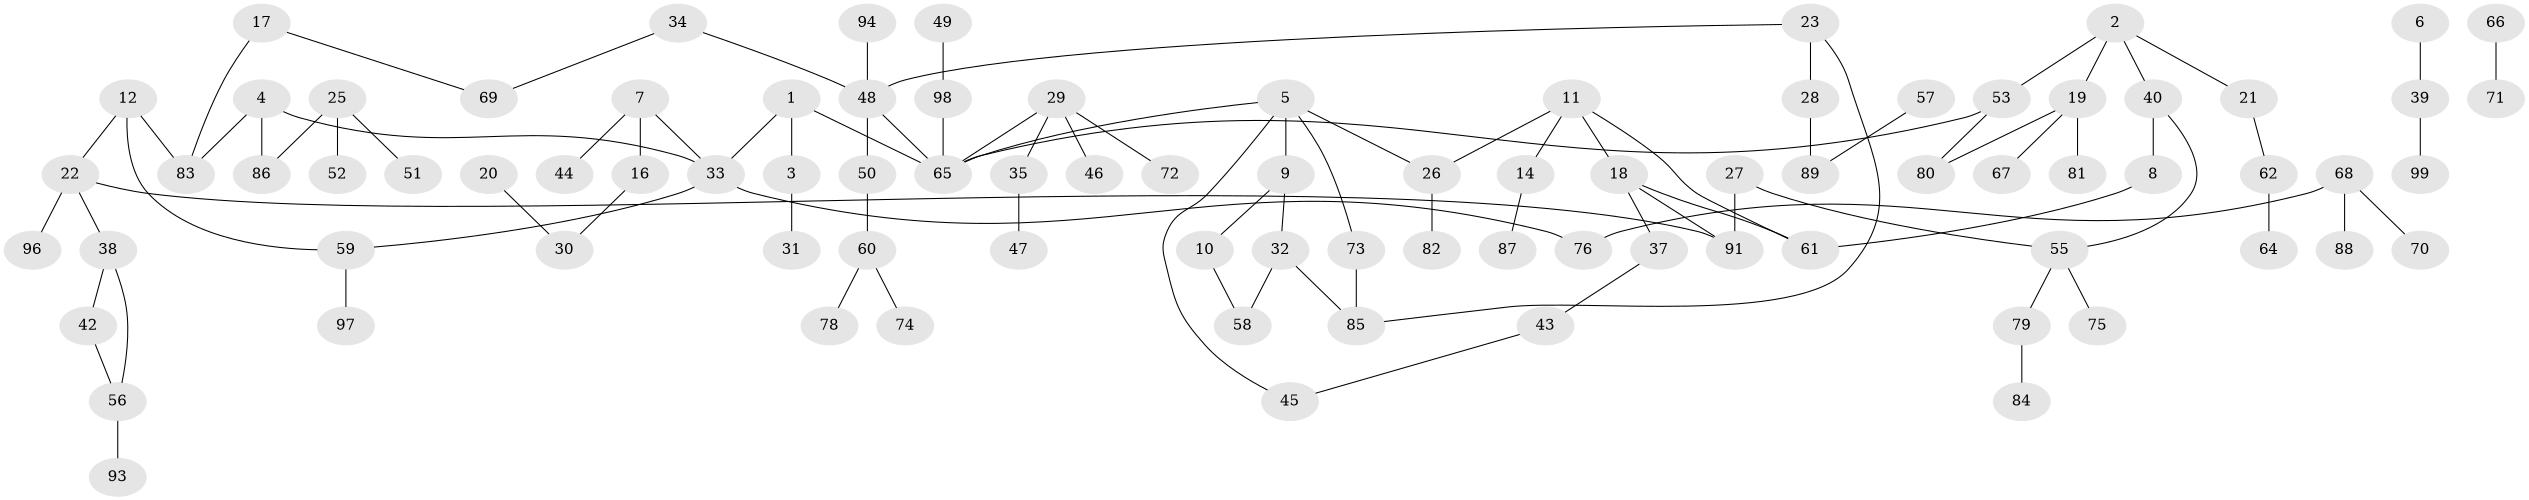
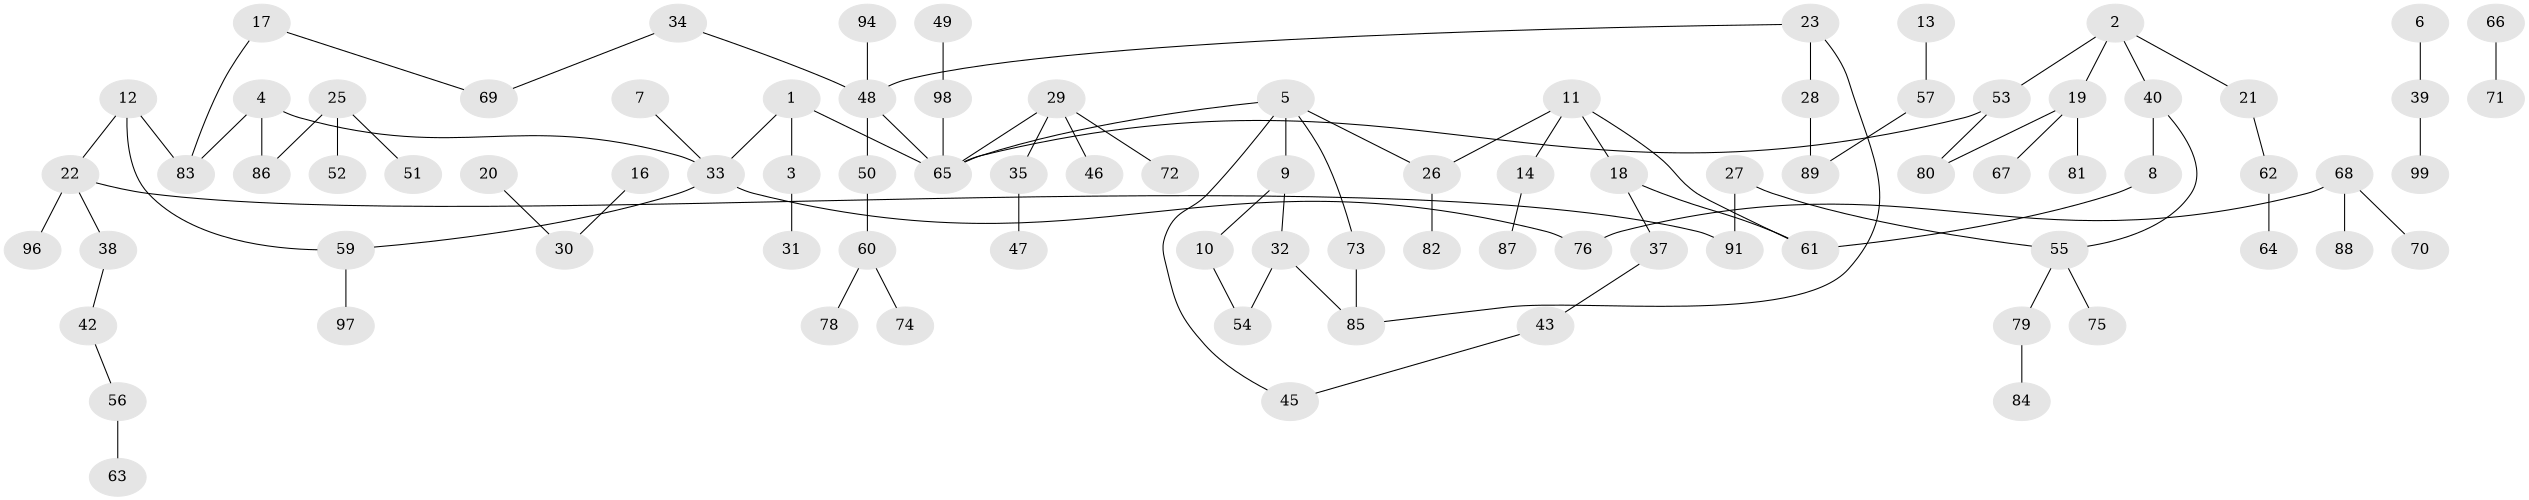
none -> (1926, 23)
(640, 137) -> none
(565, 175) -> none
(1677, 212) -> none
(128, 325) -> none
(1243, 326) -> (1243, 326)
(118, 477) -> (118, 477)
